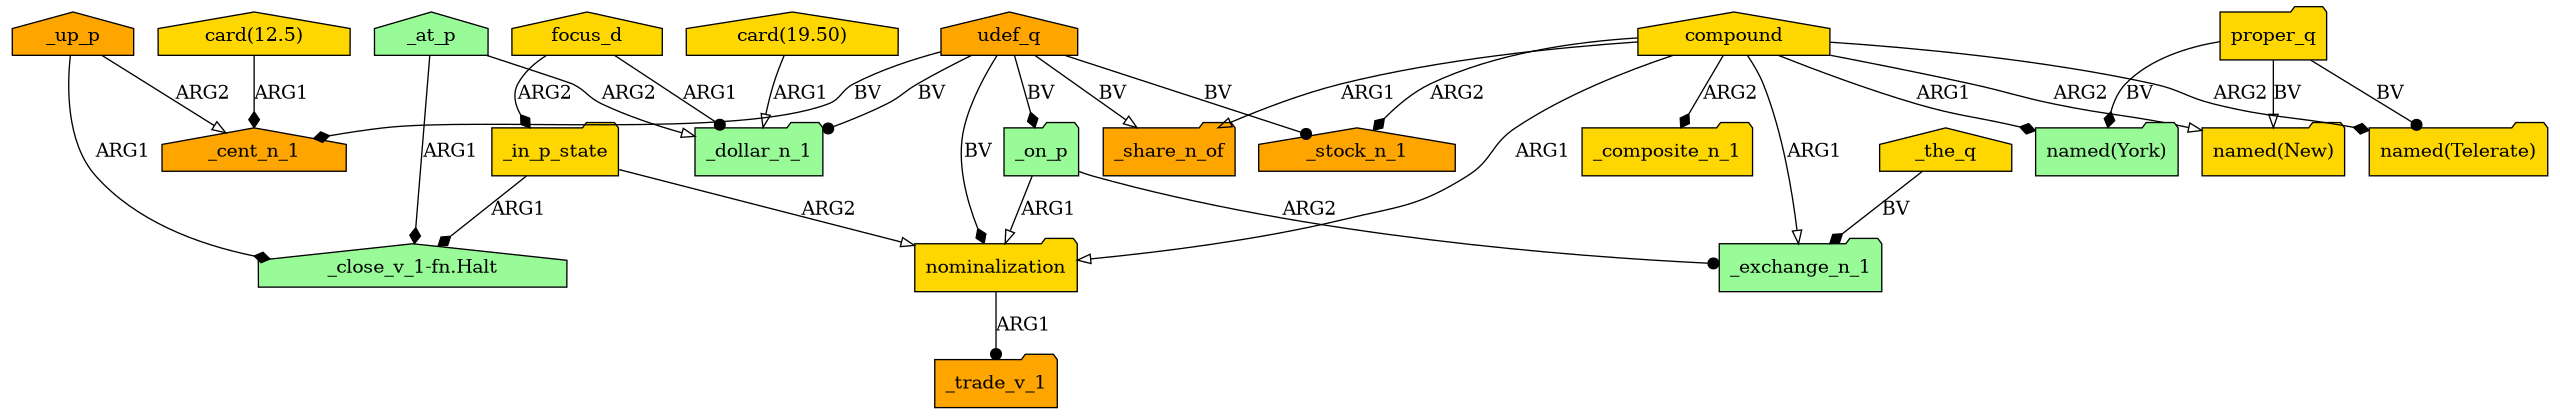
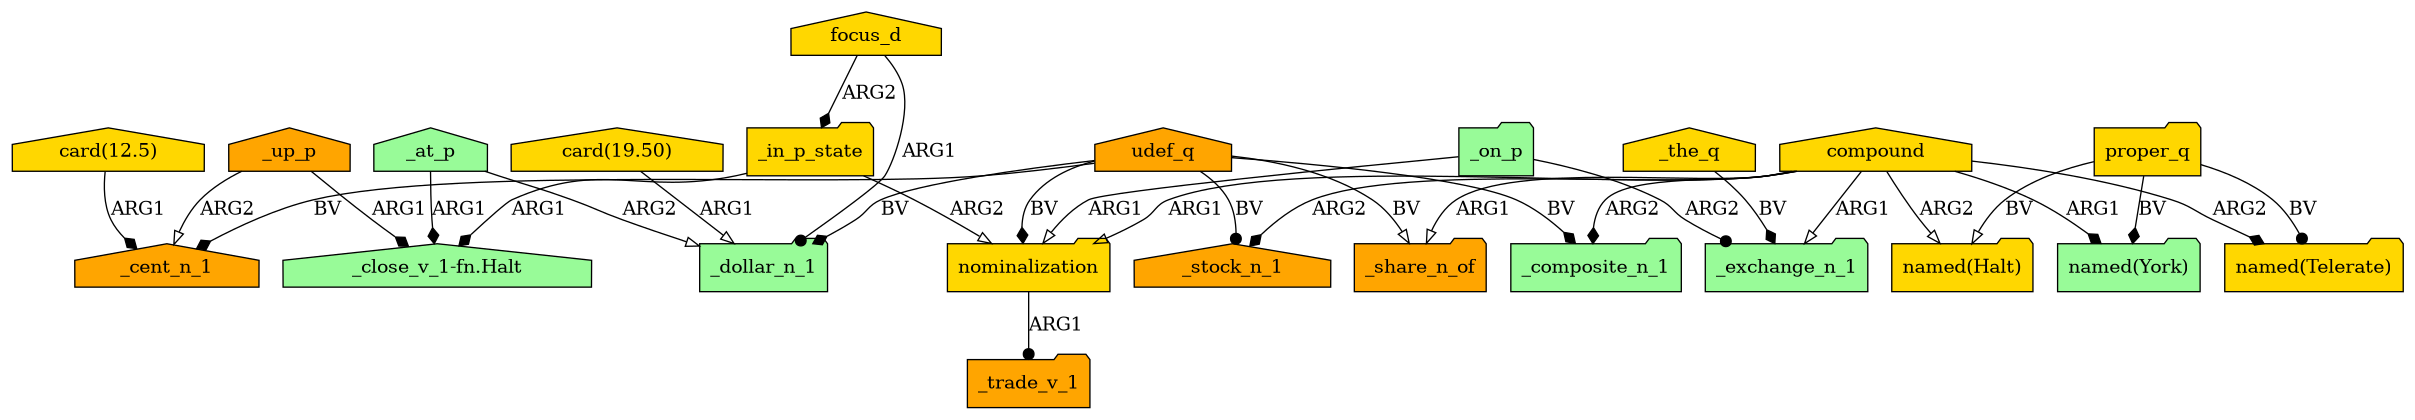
(1022, 84) -> (1404, 175)
(904, 93) -> (927, 186)
(1667, 152) -> (1596, 268)
(2273, 152) -> (1962, 268)
